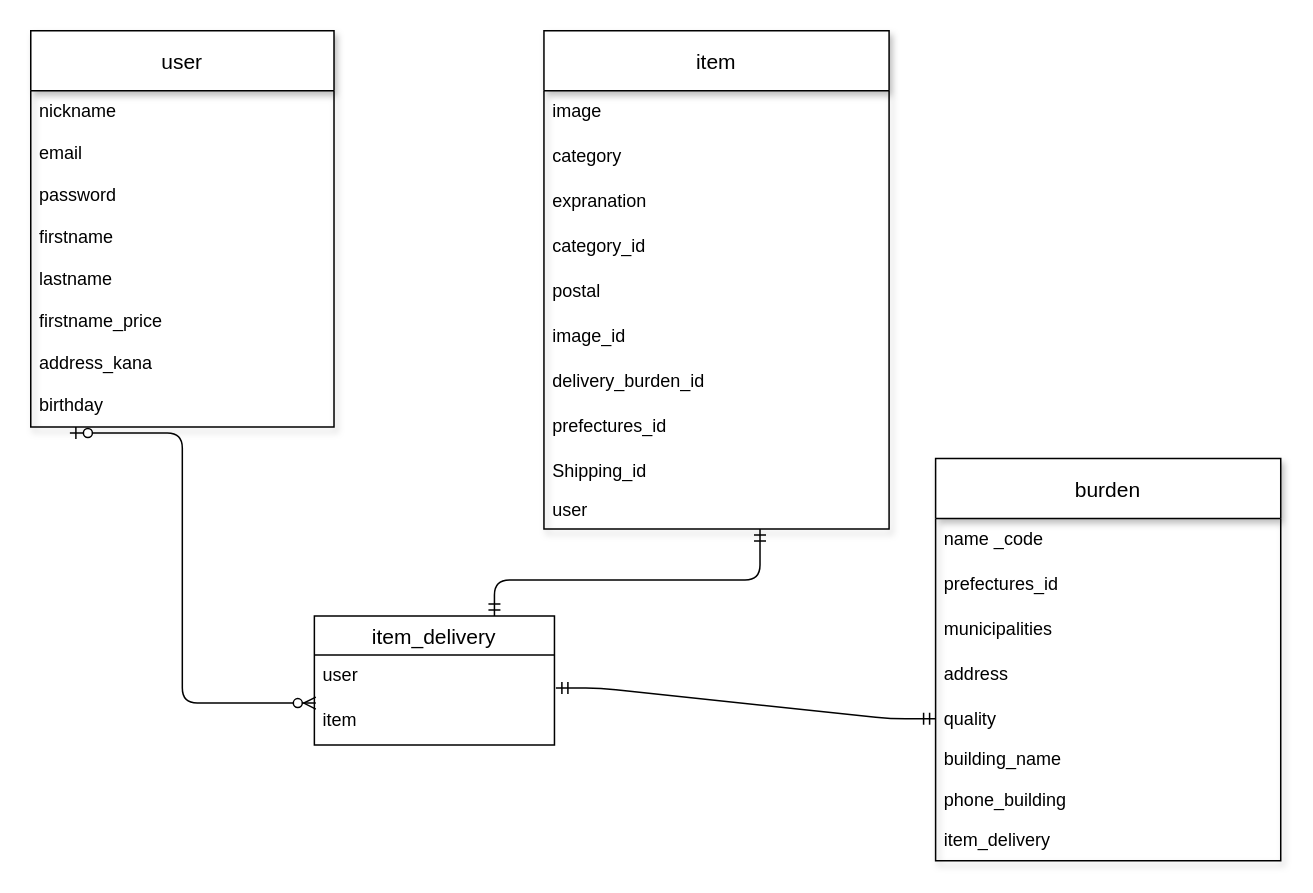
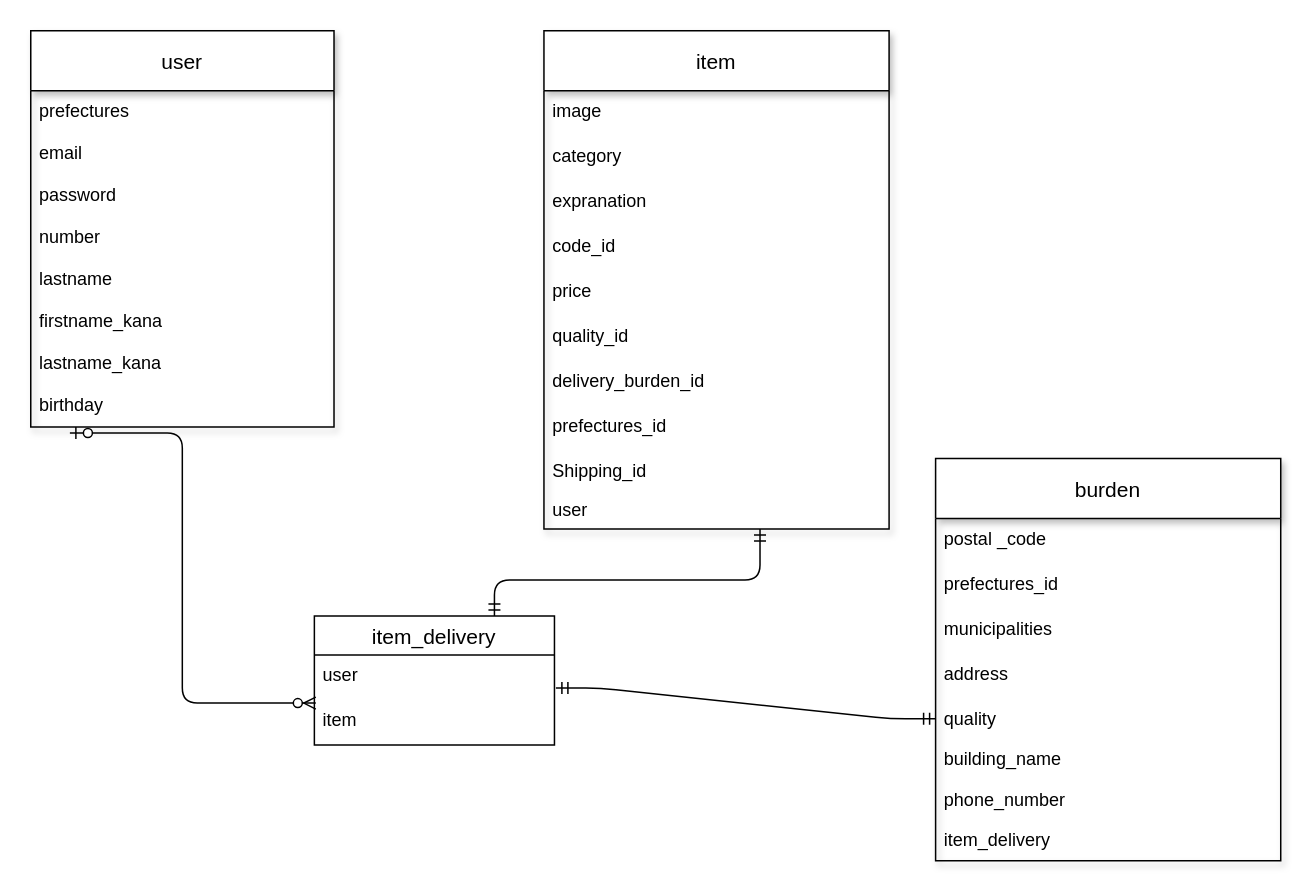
(77, 111) -> (94, 111)
(82, 237) -> (69, 237)
(605, 246) -> (585, 246)
(580, 291) -> (575, 291)
(110, 321) -> (107, 321)
(588, 336) -> (595, 336)
(99, 363) -> (102, 363)
(992, 539) -> (999, 539)
(1007, 800) -> (1004, 800)
